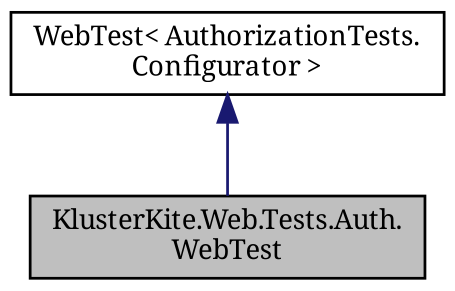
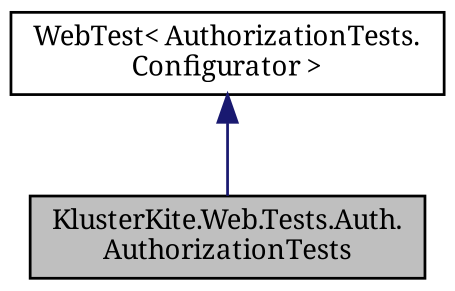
(228, 237) -> (228, 237)
